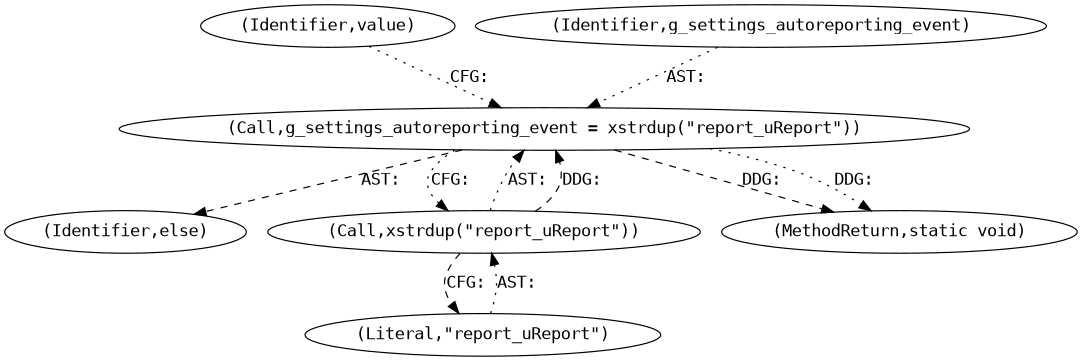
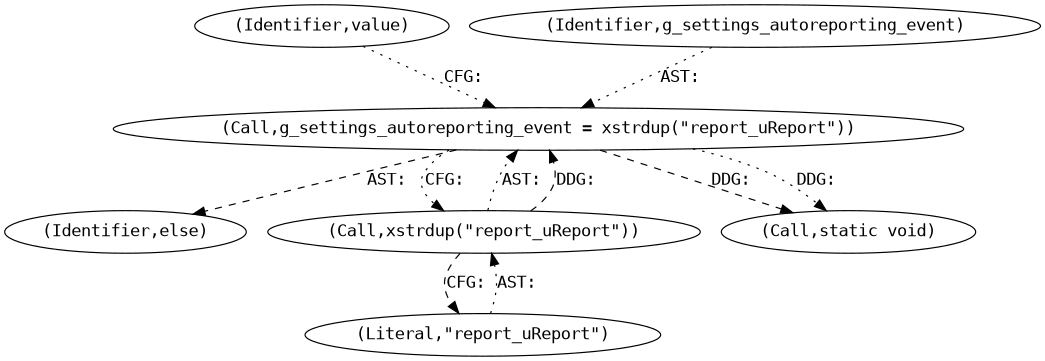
(899, 232) -> (848, 232)
